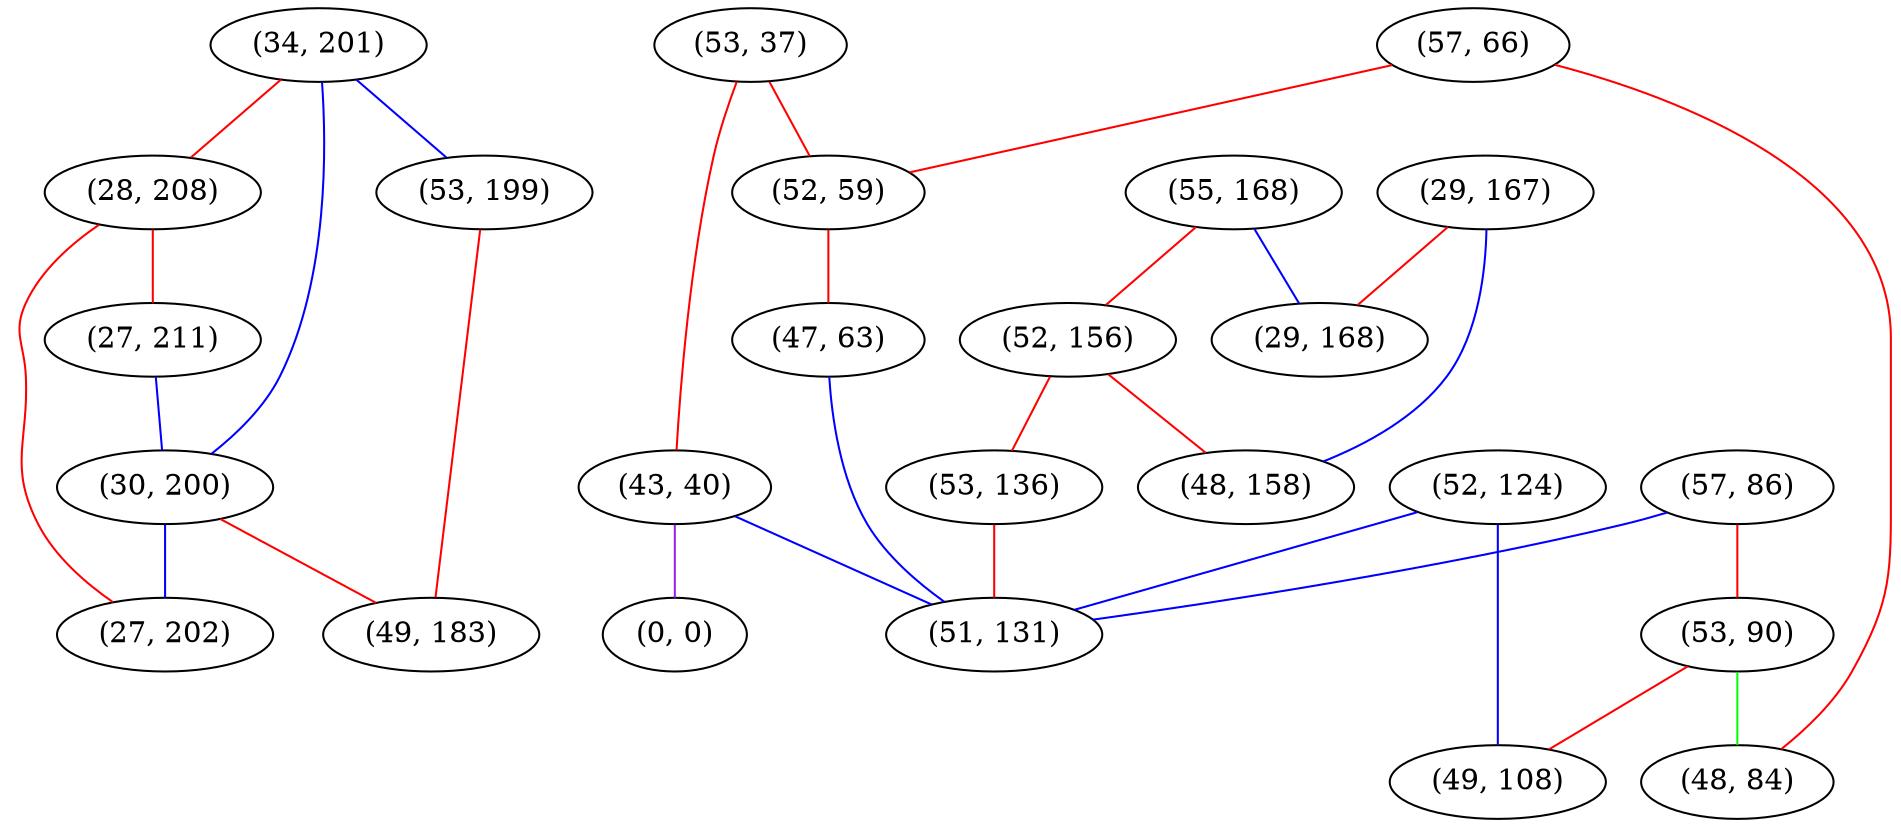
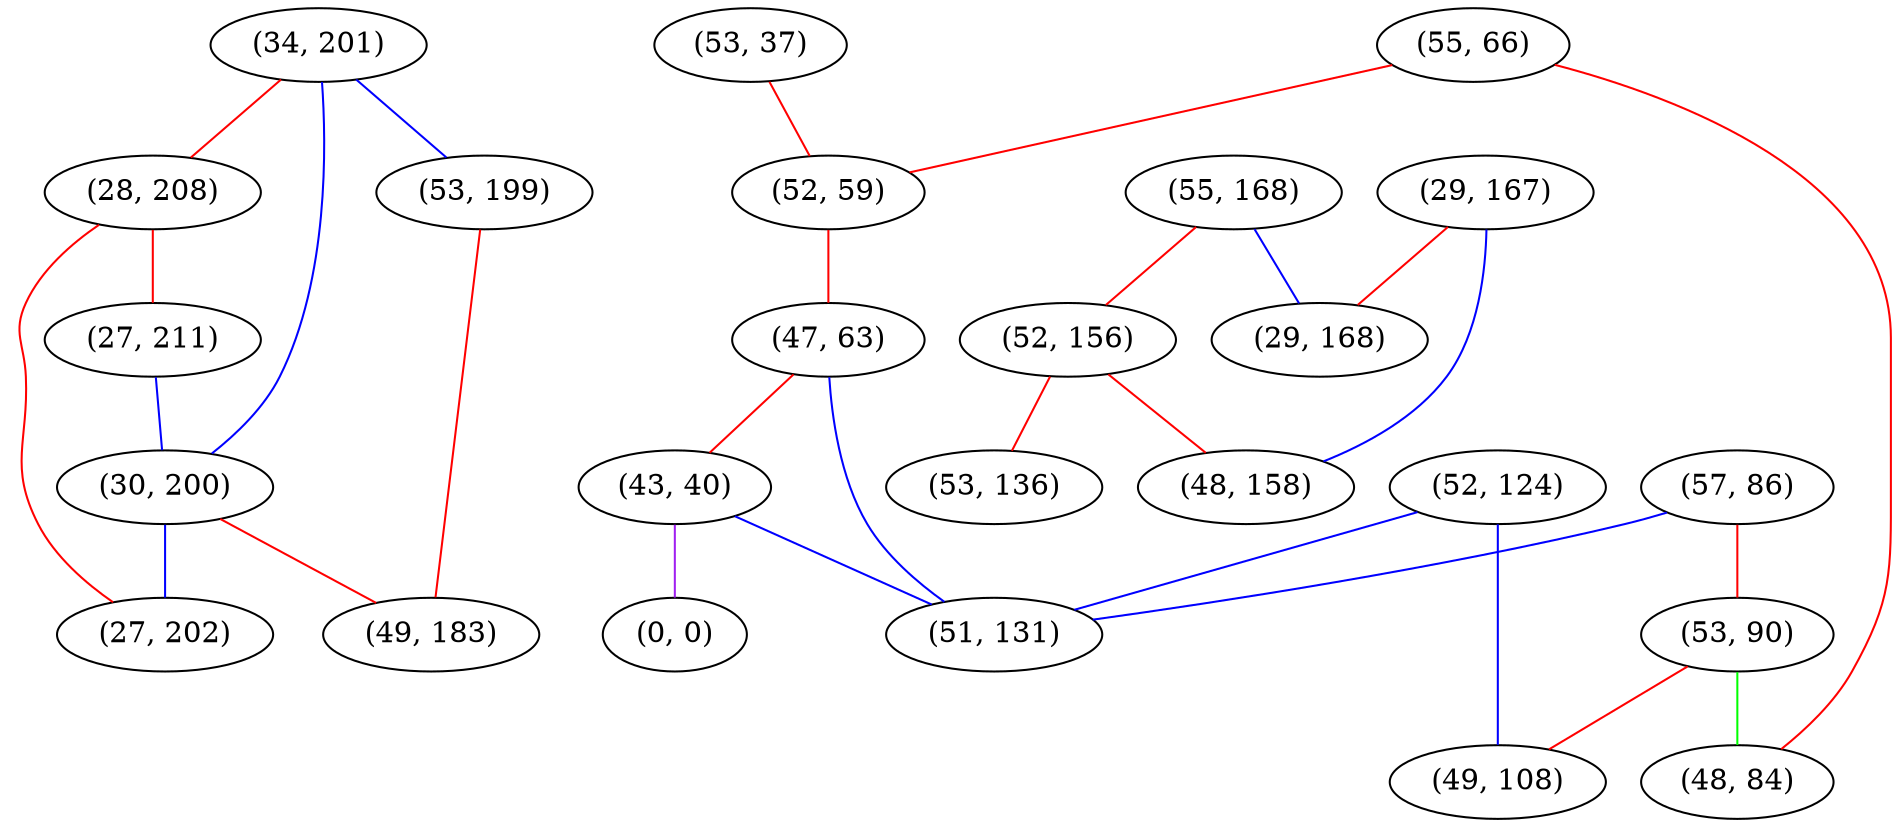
(1473, 45) -> (1473, 45)
(695, 264) -> (752, 414)
(994, 561) -> none
